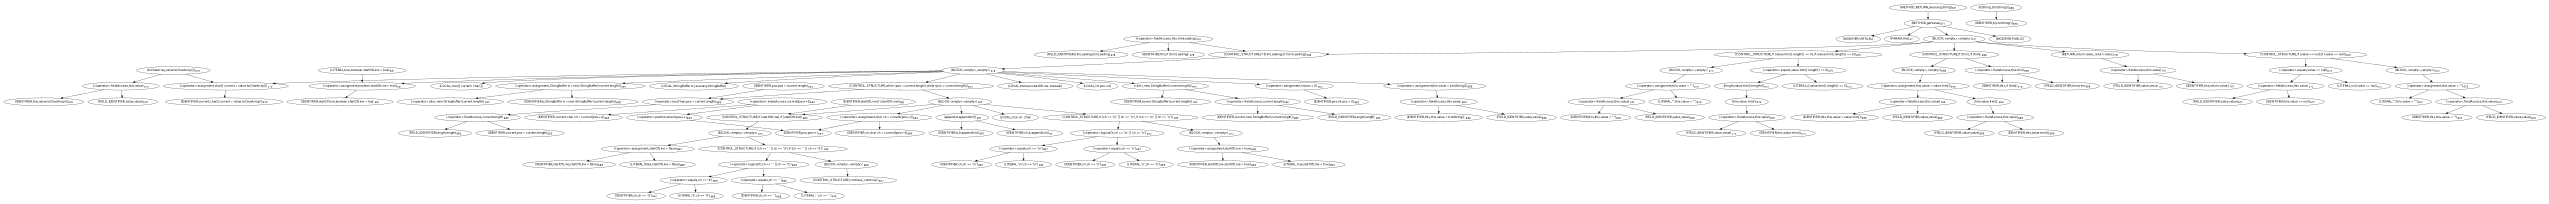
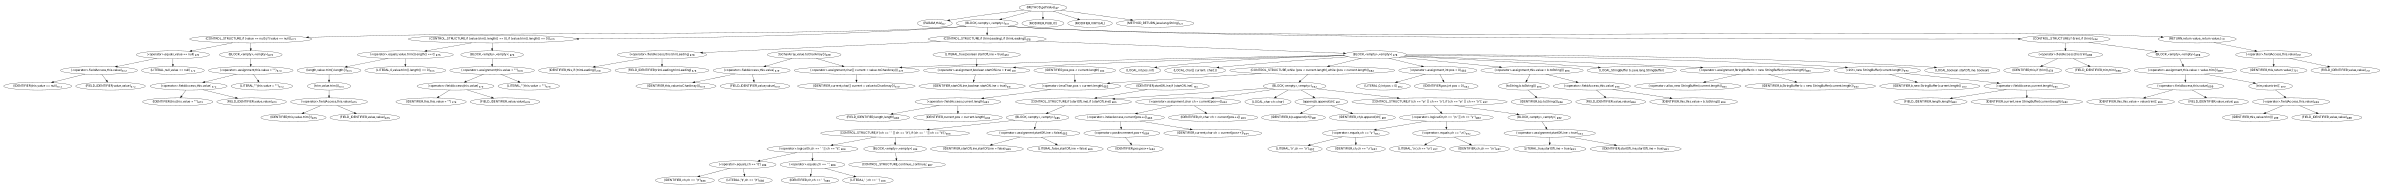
(1928, 14) -> (1096, 15)
(1216, 47) -> (822, 47)
(392, 70) -> (1007, 54)
none -> (1528, 77)
none -> (1383, 86)
(841, 125) -> (1155, 109)
